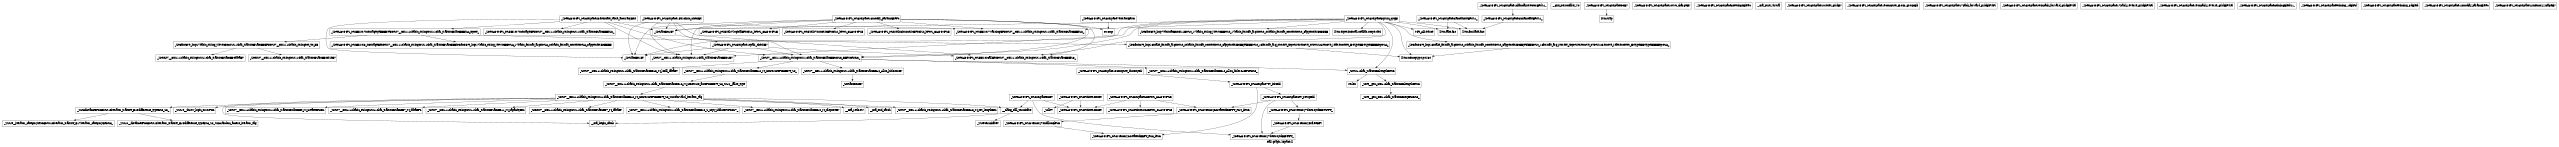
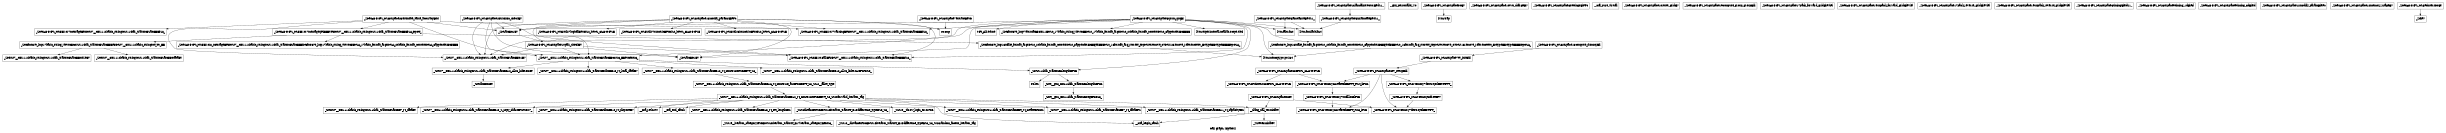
(348, 51) -> none
(1081, 110) -> none
(1223, 126) -> (1369, 94)
